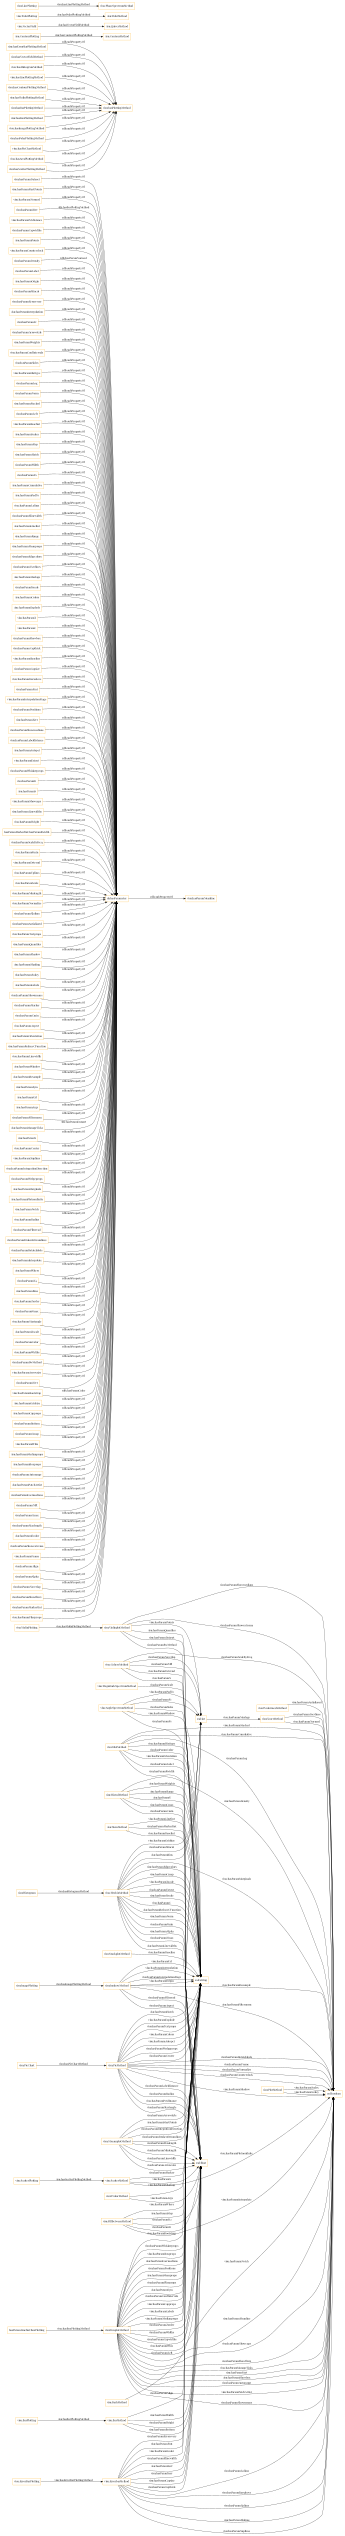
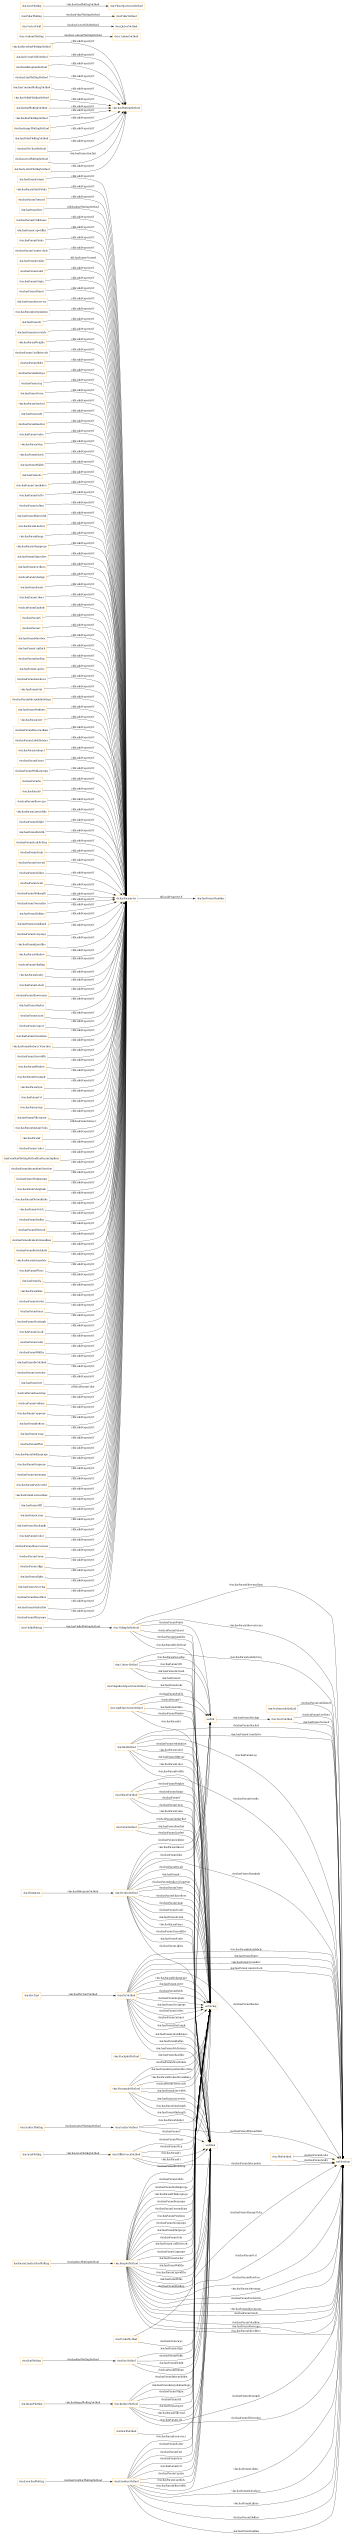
(73, 154) -> (83, 154)
(27, 832) -> (32, 832)
(27, 1159) -> (32, 1159)
none -> (32, 2155)
